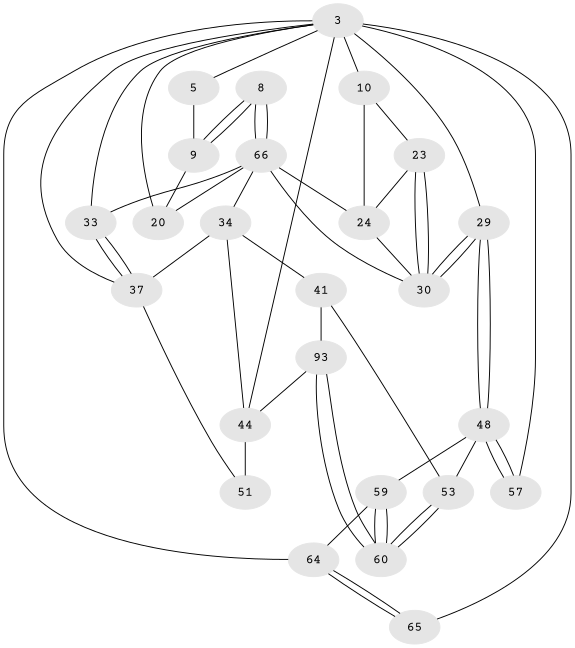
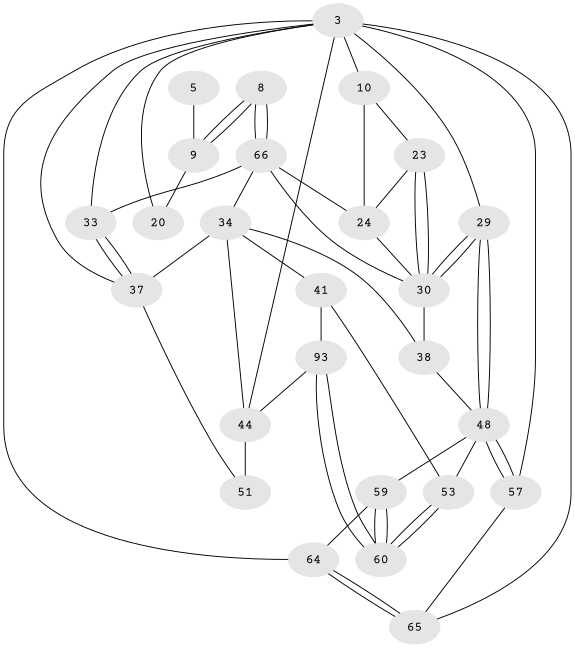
(266, 54) -> none
(210, 189) -> none
none -> (424, 358)
none -> (465, 560)
